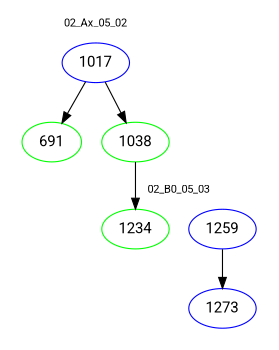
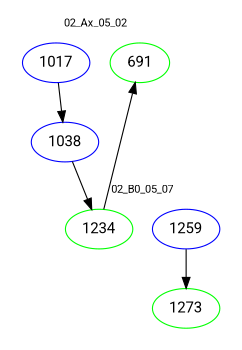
(77, 98) -> (118, 151)
(135, 142) -> (65, 142)
(179, 190) -> (143, 190)
(222, 308) -> (186, 308)
